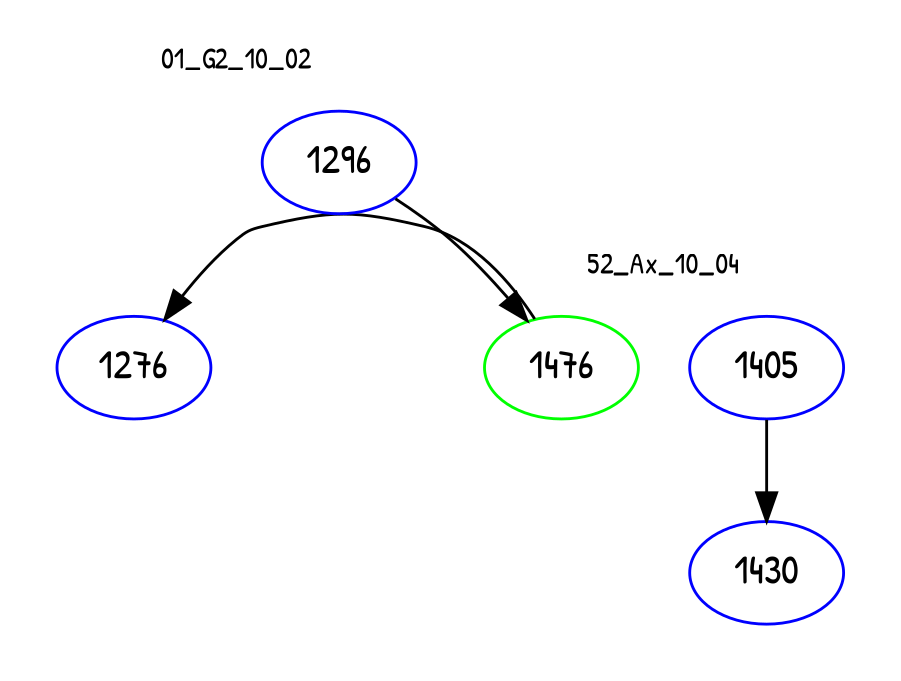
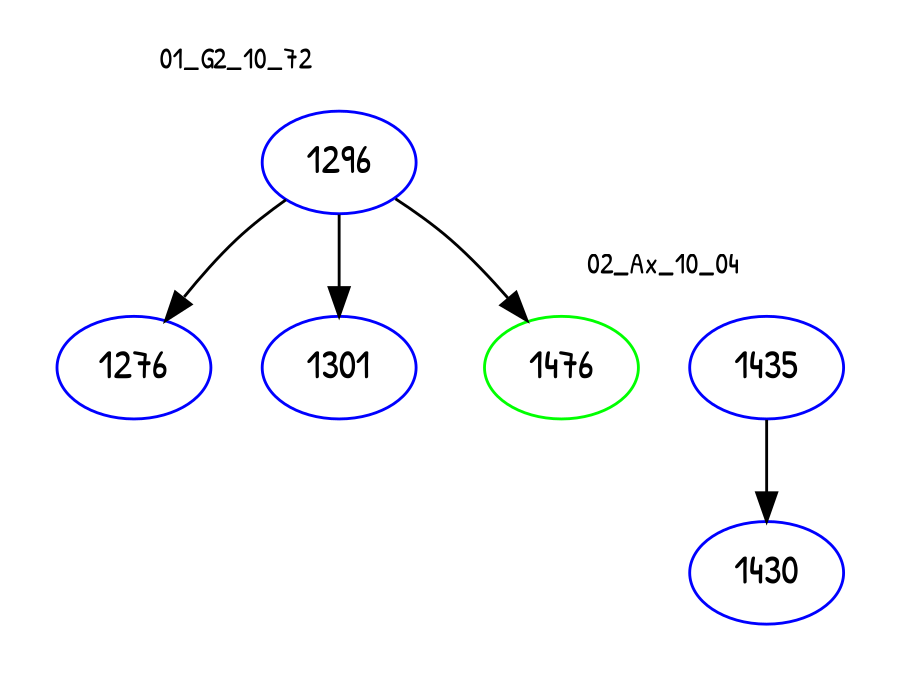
(237, 61) -> (237, 61)
(363, 215) -> (231, 244)
(664, 266) -> (664, 266)
none -> (339, 368)
(767, 368) -> (767, 368)
